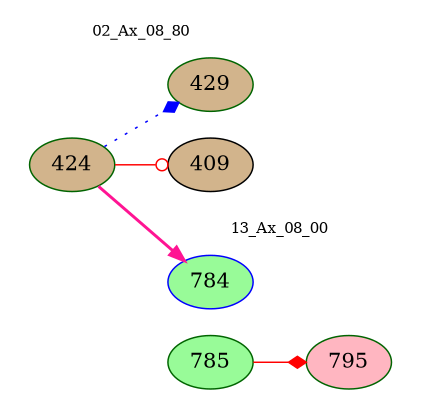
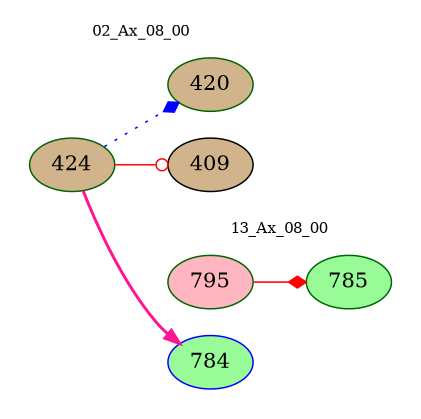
(141, 32) -> (141, 32)
(211, 85) -> (211, 85)
(271, 362) -> (271, 282)
